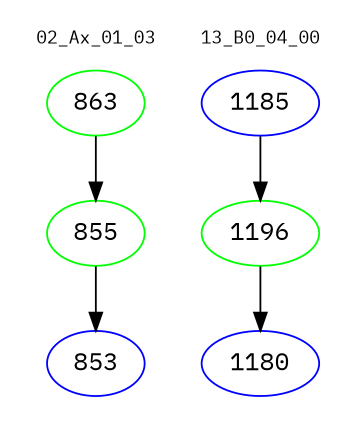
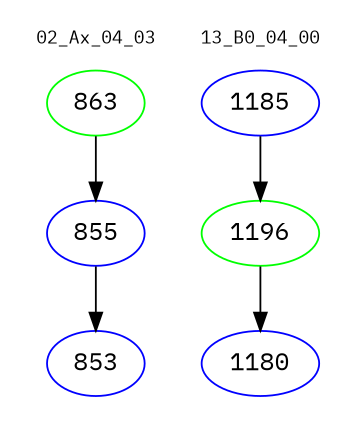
(97, 39) -> (97, 39)
(96, 233) -> (96, 233)
